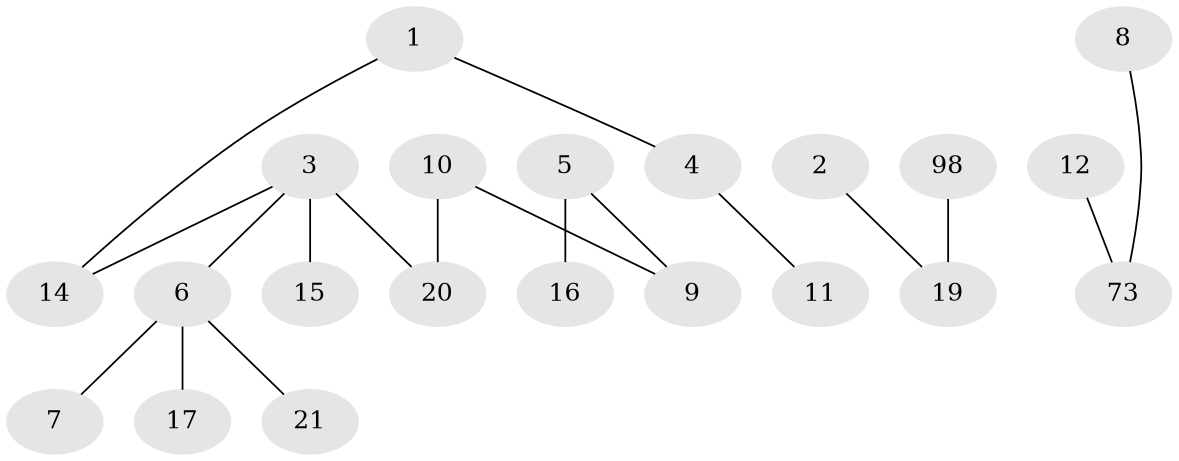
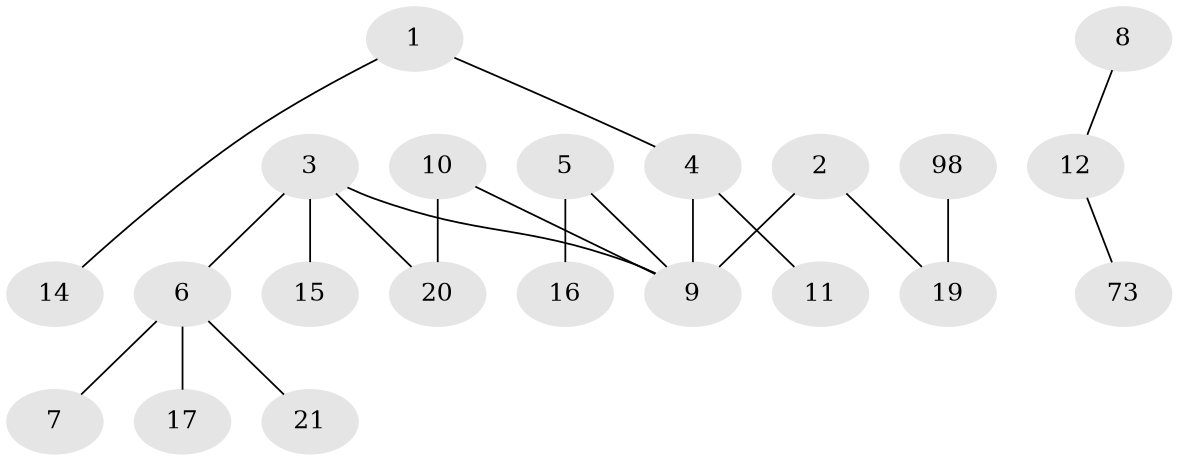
(1141, 167) -> (1100, 102)
none -> (764, 223)
(183, 230) -> (502, 230)
none -> (693, 231)
